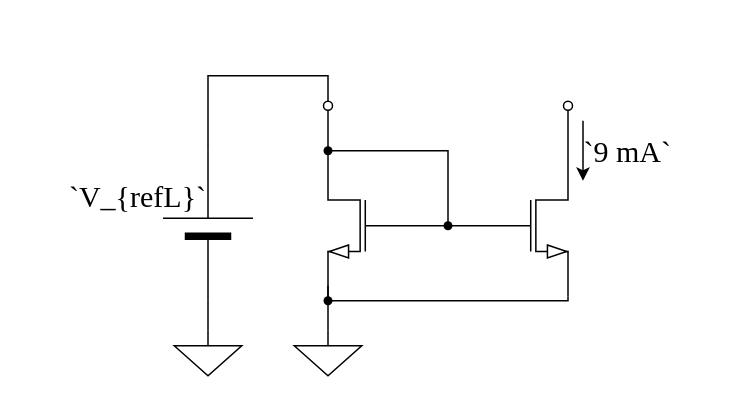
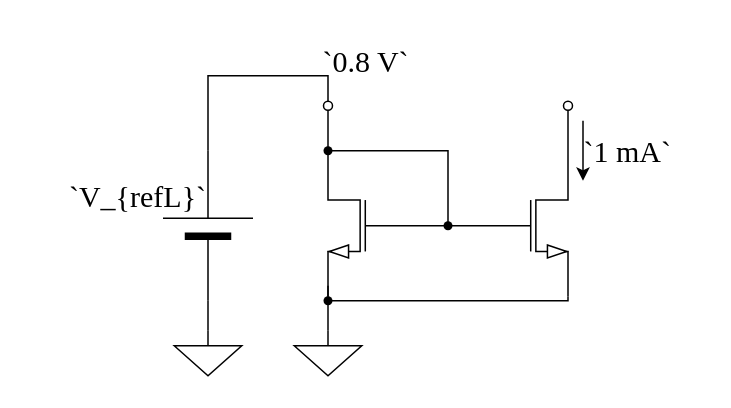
none -> (365, 61)
(632, 151) -> (632, 151)
